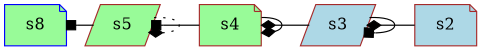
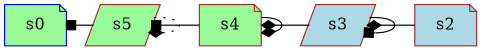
(36, 25) -> (36, 25)
